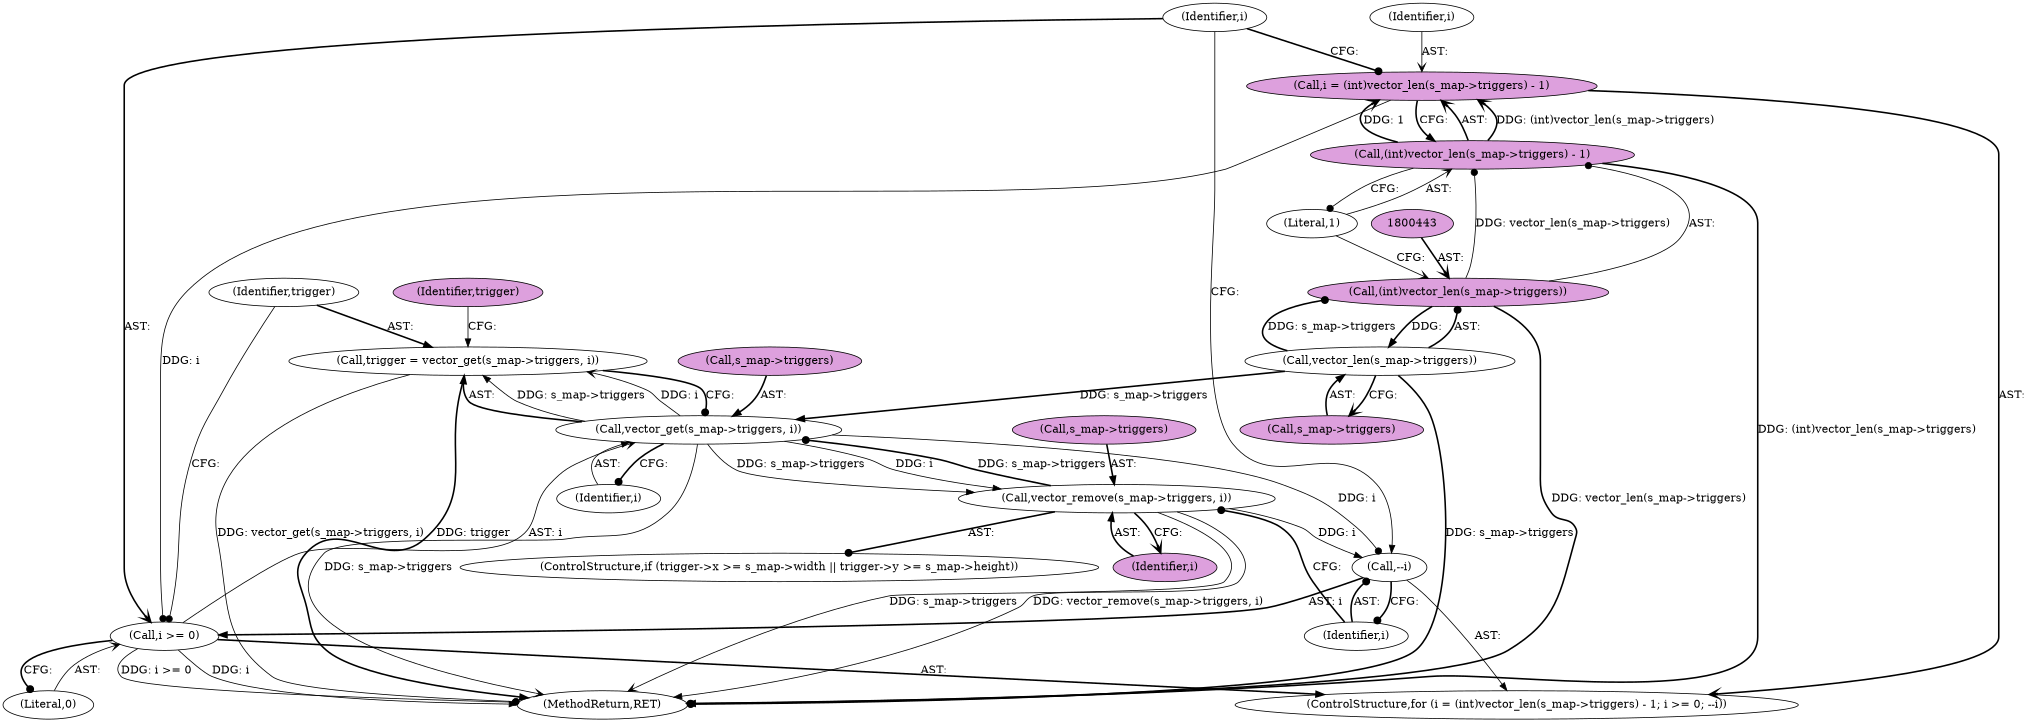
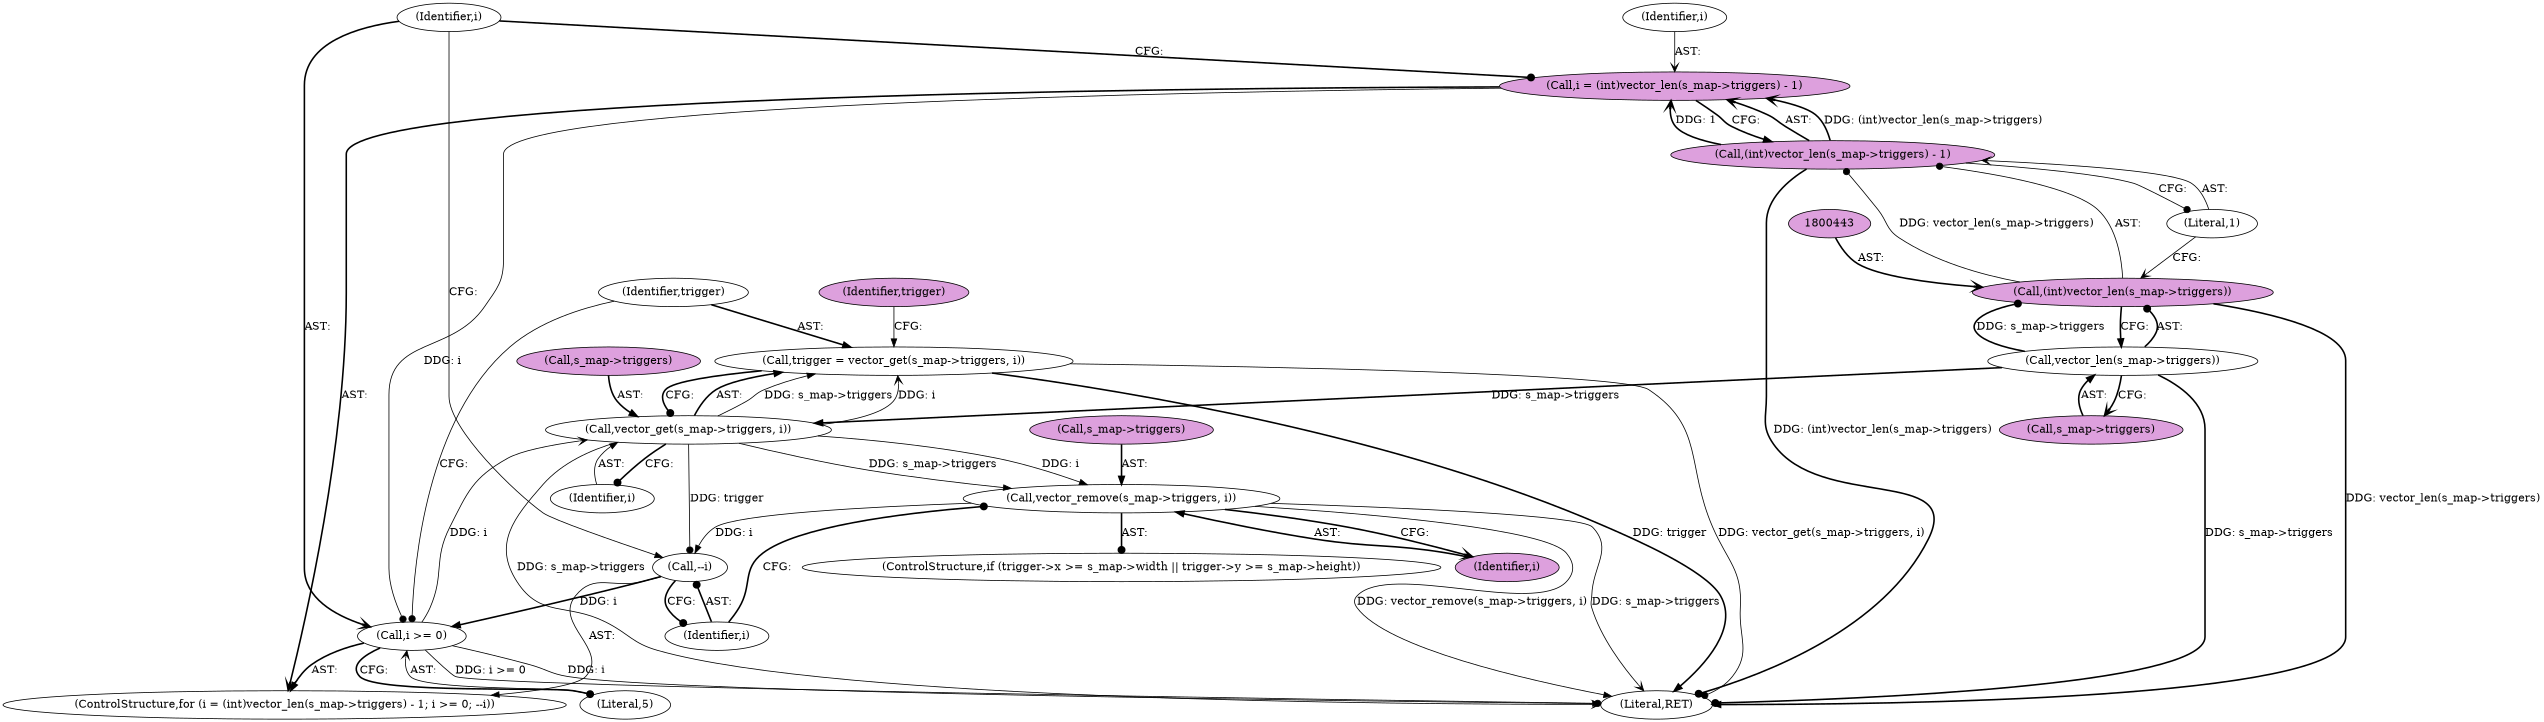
(1429, 327) -> (2137, 327)
(931, 458) -> none
(1357, 499) -> (727, 499)
(546, 533) -> (469, 533)
(1326, 602) -> (598, 602)
(48, 705) -> (625, 705)
(602, 705) -> (1657, 705)
